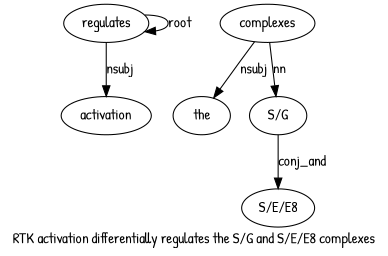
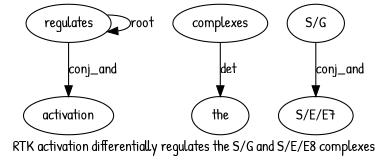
(272, 64) -> none
(120, 70) -> (93, 70)
(254, 70) -> (229, 70)
(278, 208) -> (316, 116)
